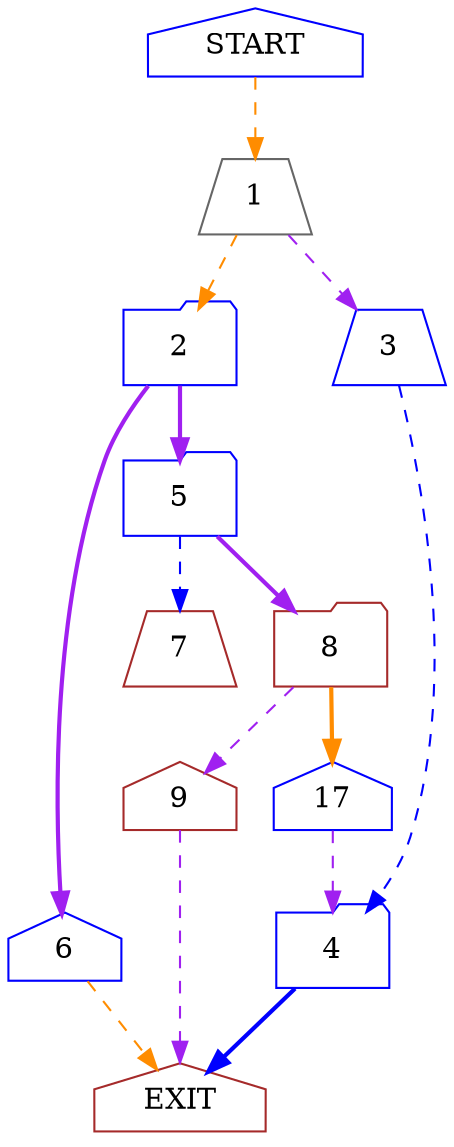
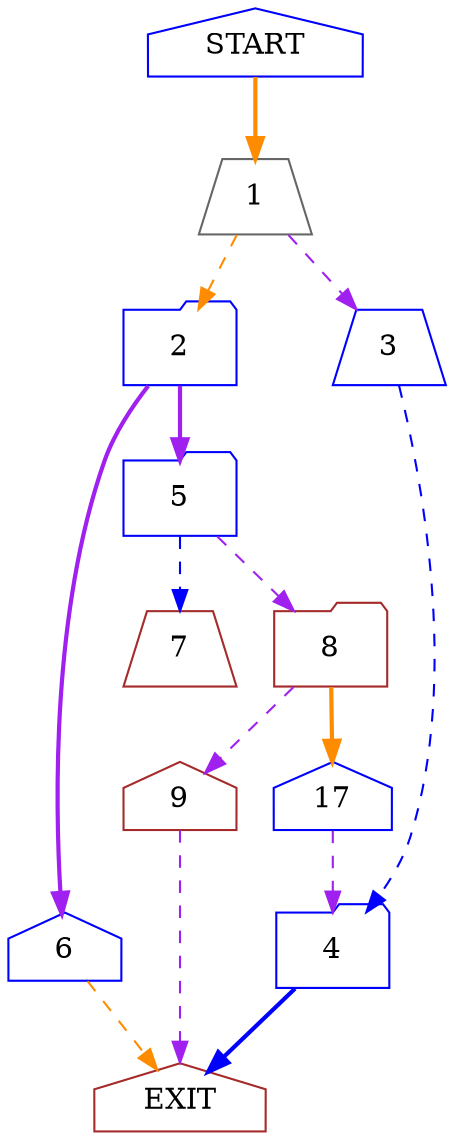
(255, 107) -> (255, 107)
(248, 566) -> (248, 566)
